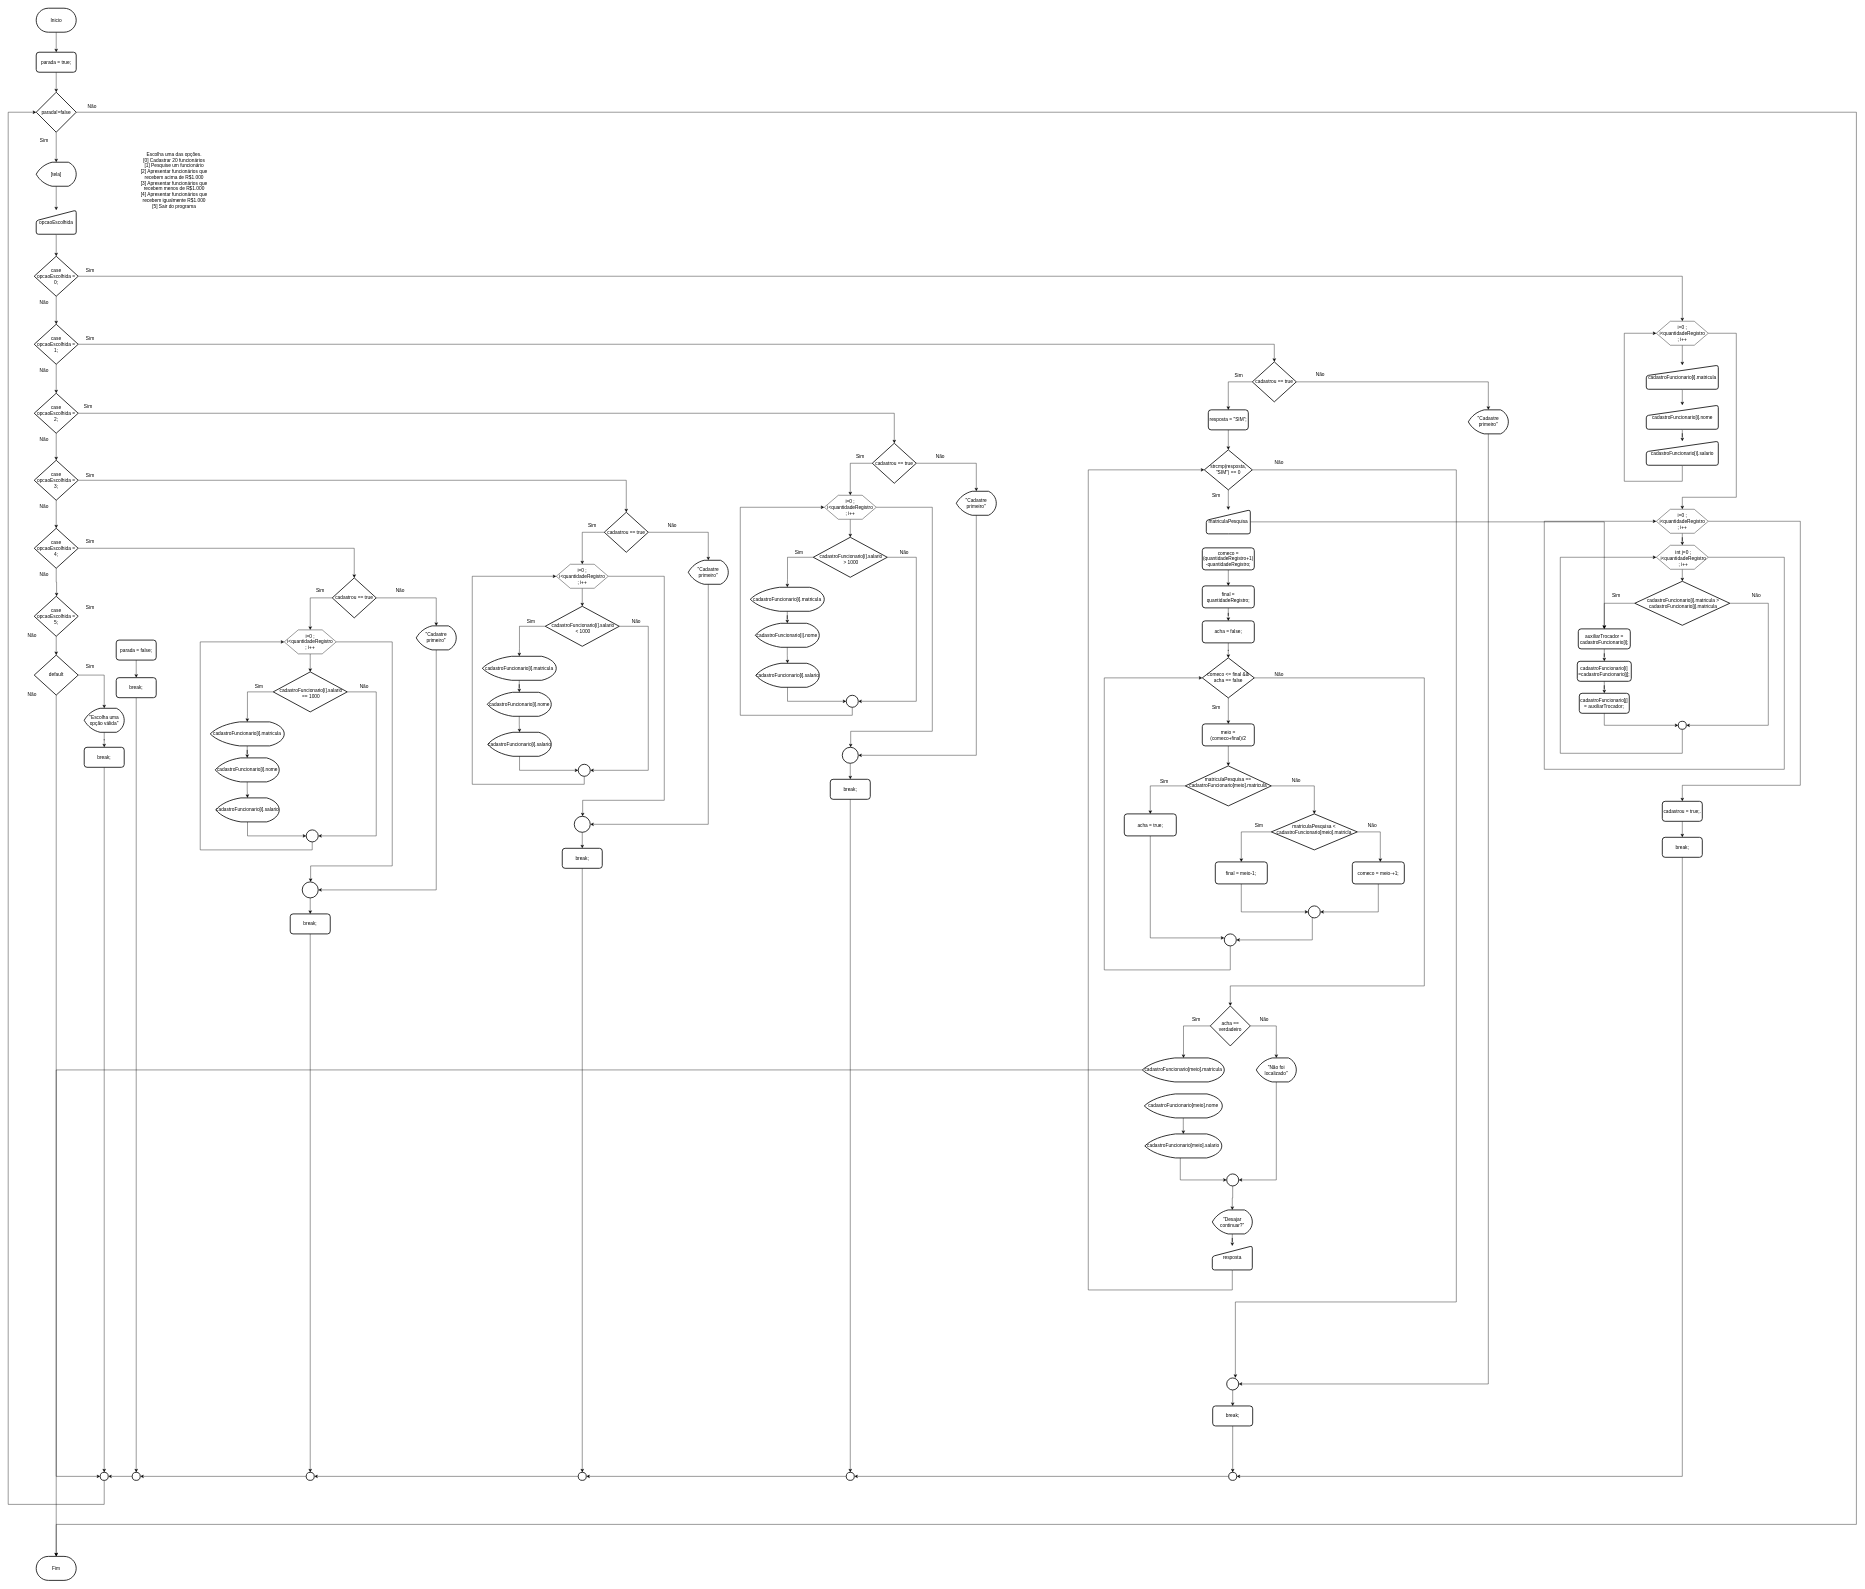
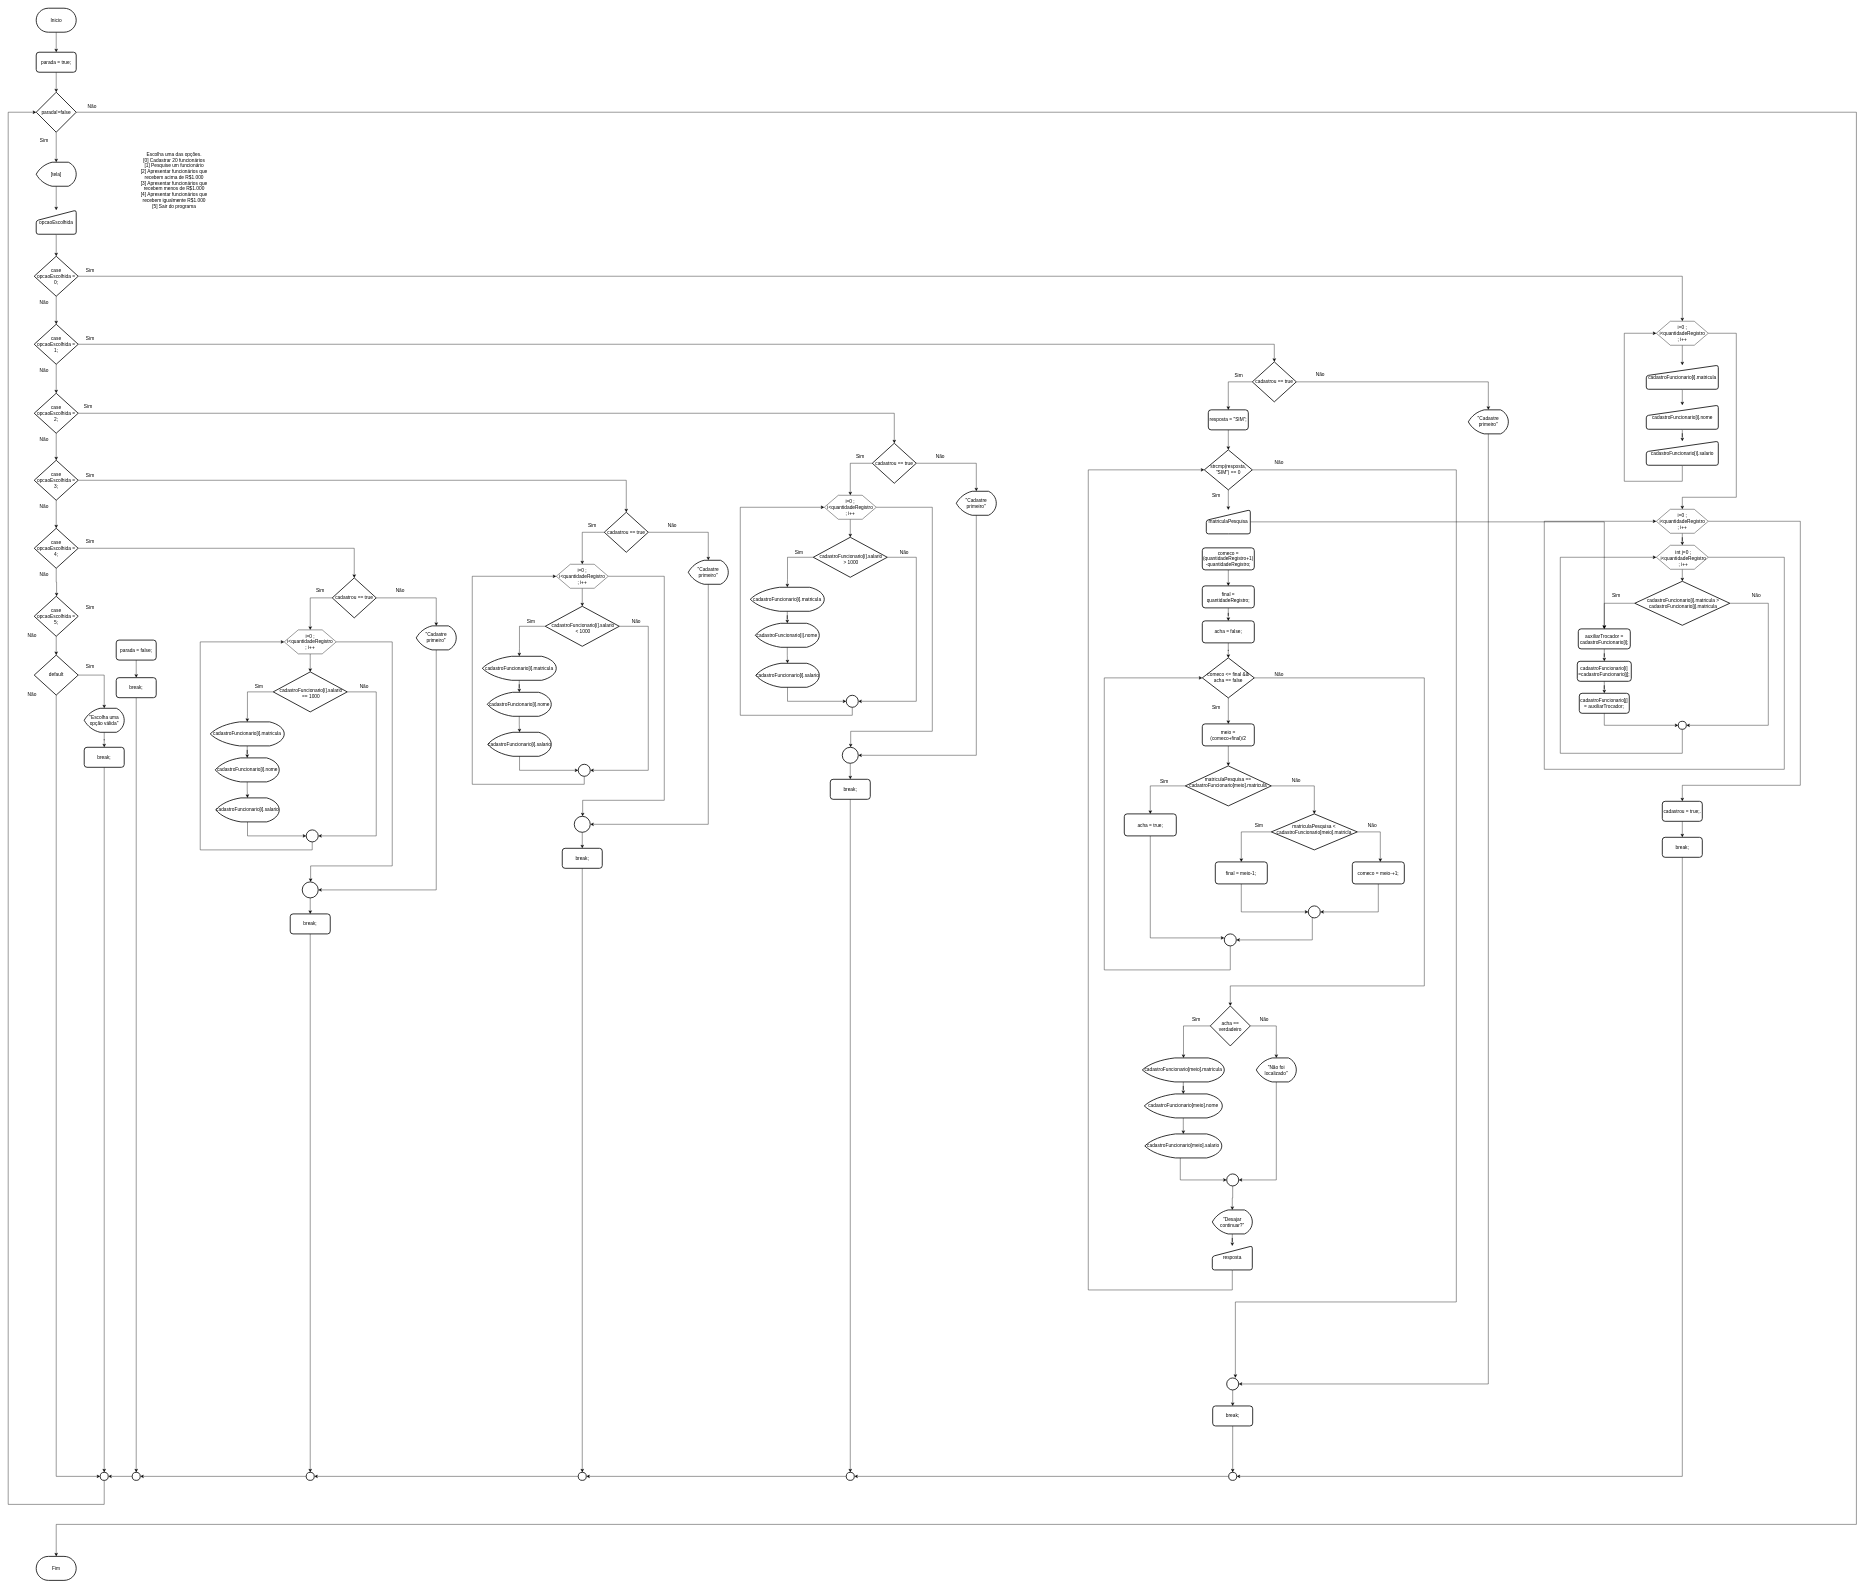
(601, 1070) -> (1183, 1089)
